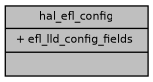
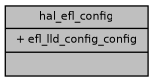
(75, 40) -> (77, 40)
